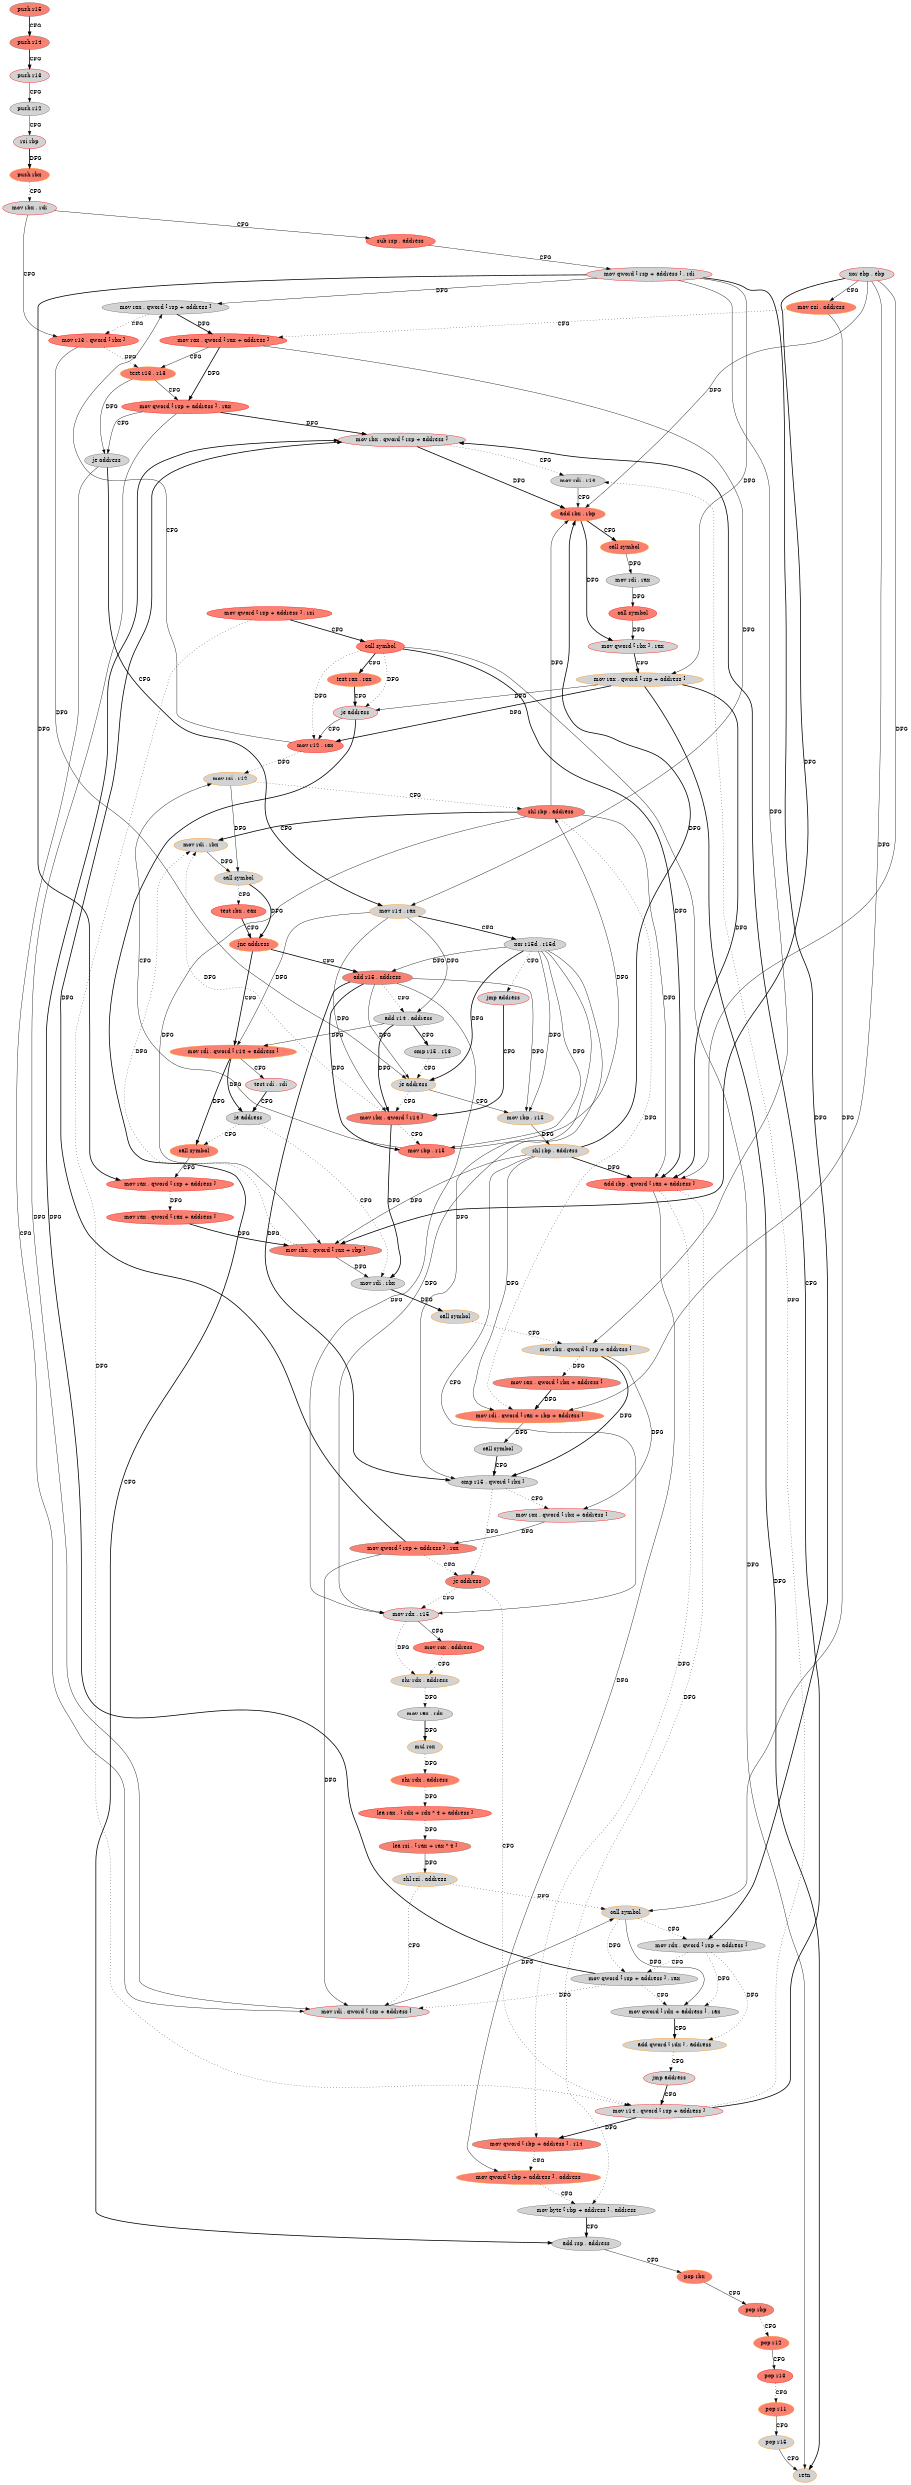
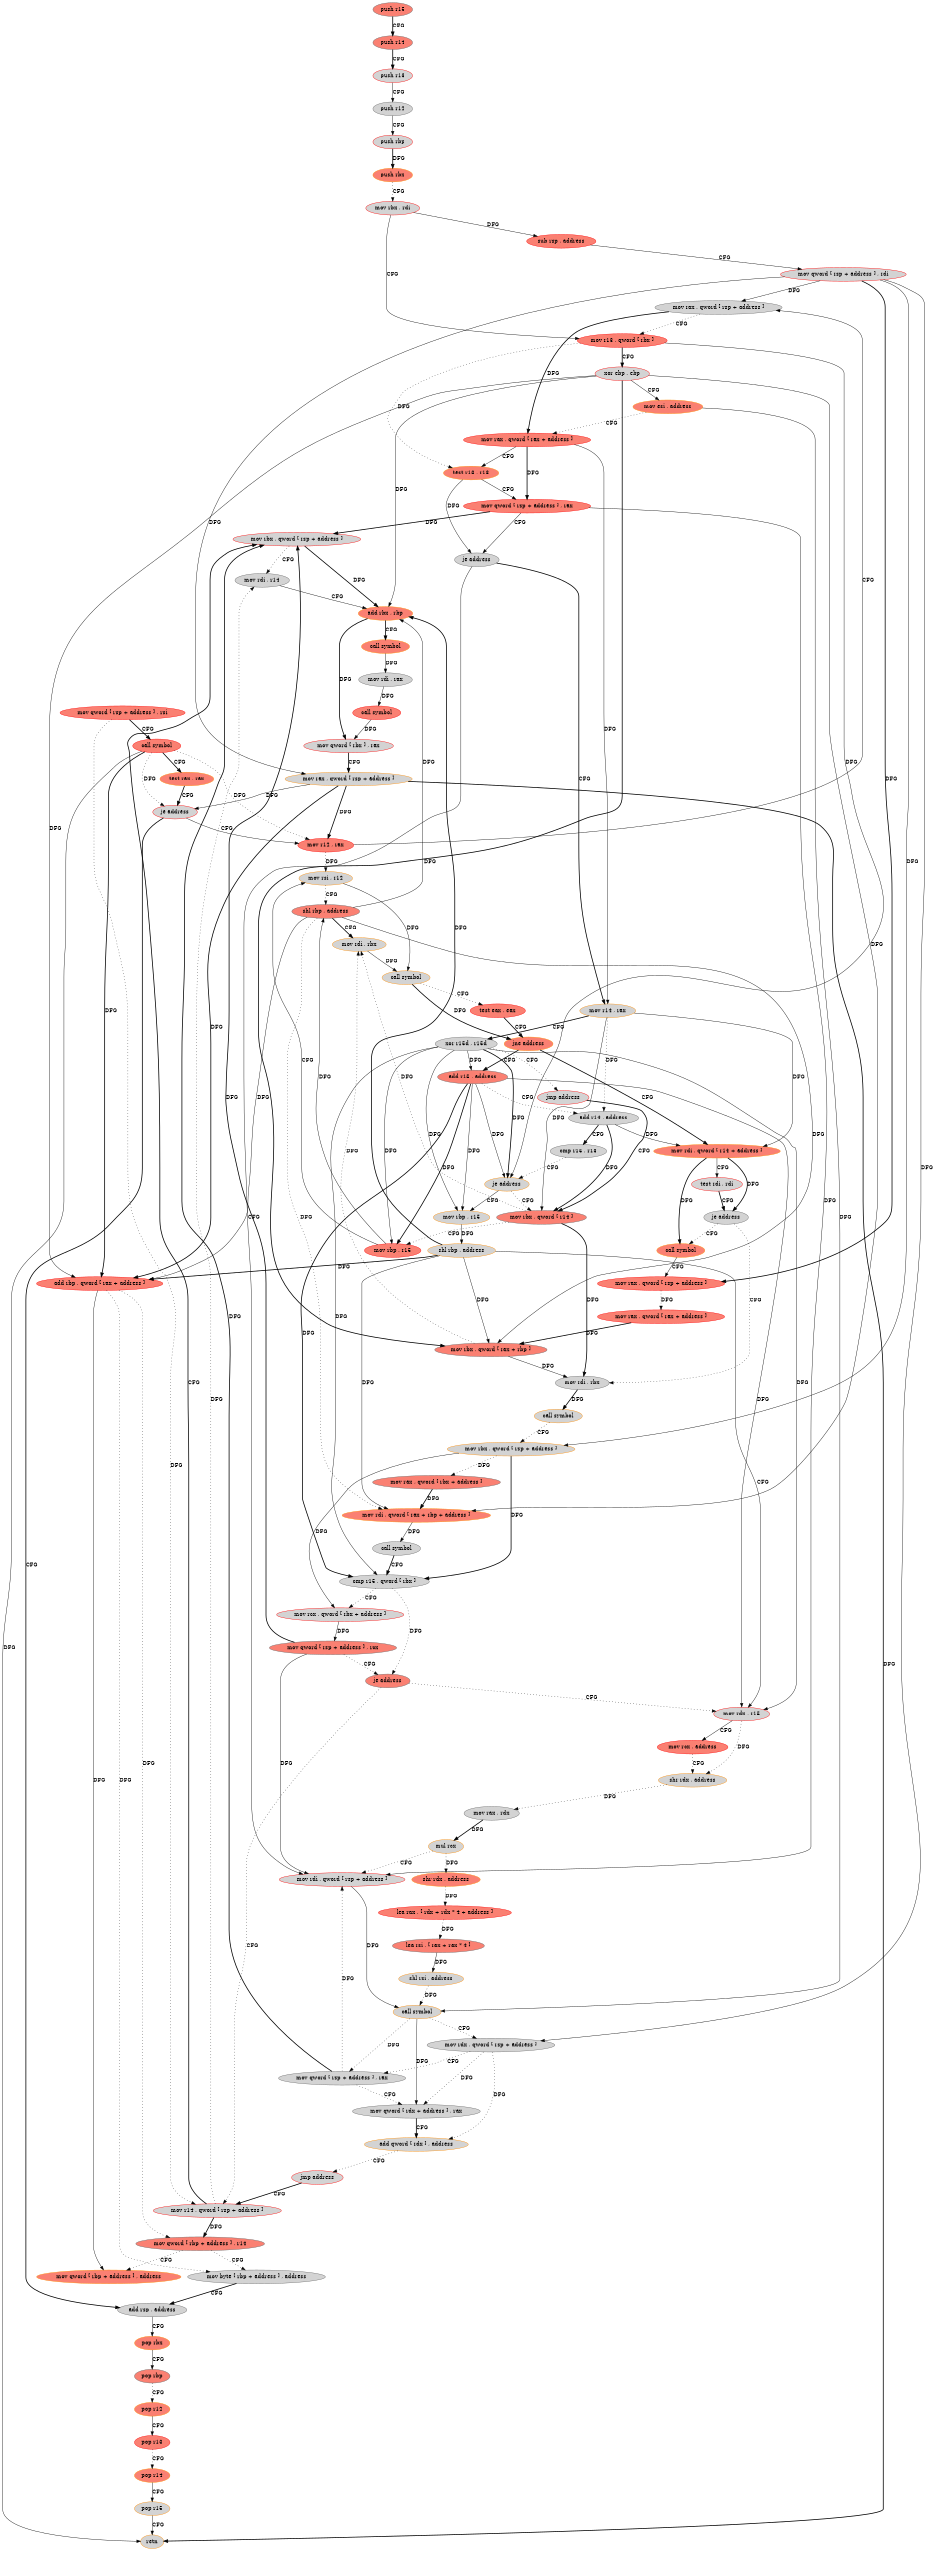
(30, 142) -> (393, 142)
(243, 225) -> (493, 225)
none -> (622, 355)
(239, 911) -> (498, 1011)
(446, 961) -> (606, 1062)
(813, 1091) -> (916, 1288)
(408, 1948) -> (399, 1861)
(556, 2193) -> (227, 2259)
(776, 2409) -> (152, 2476)
